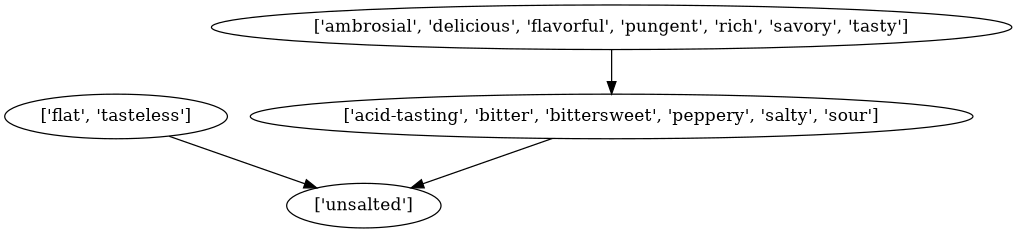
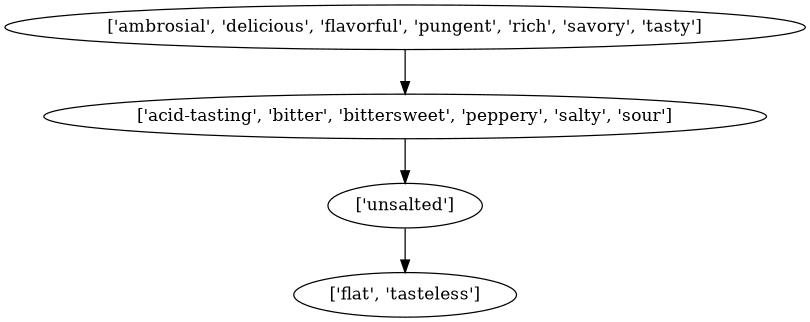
(237, 160) -> (405, 244)
